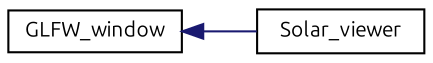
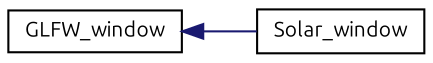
(341, 31) -> (341, 31)
